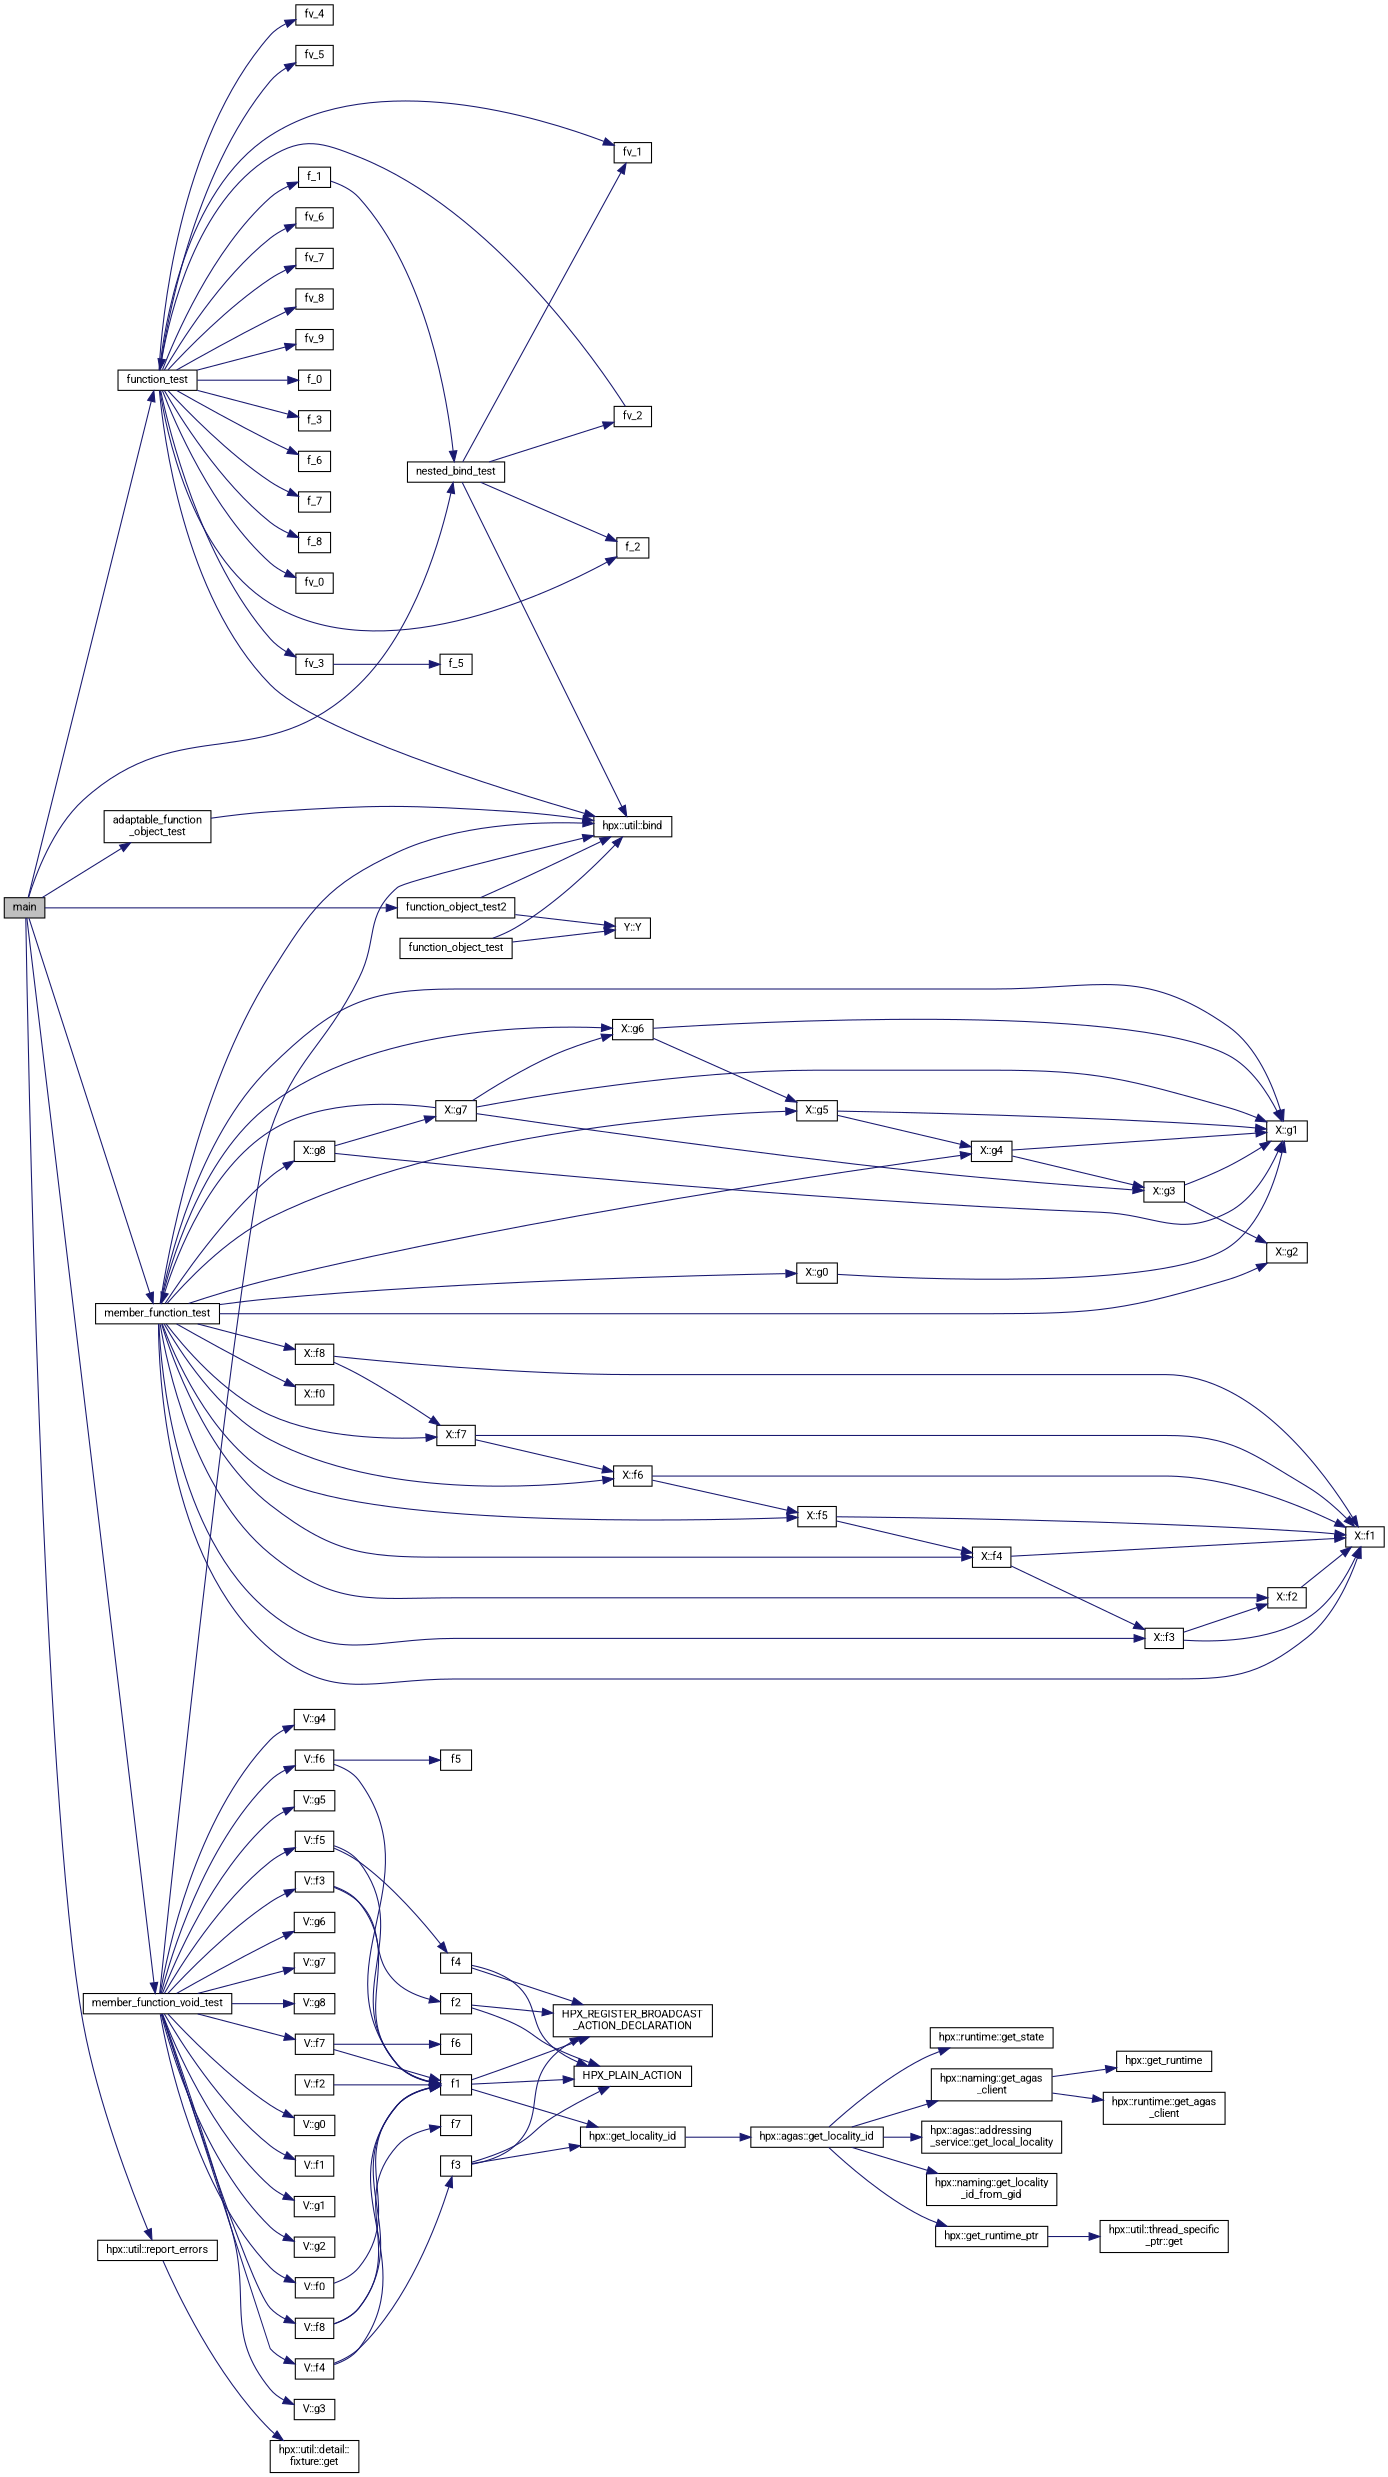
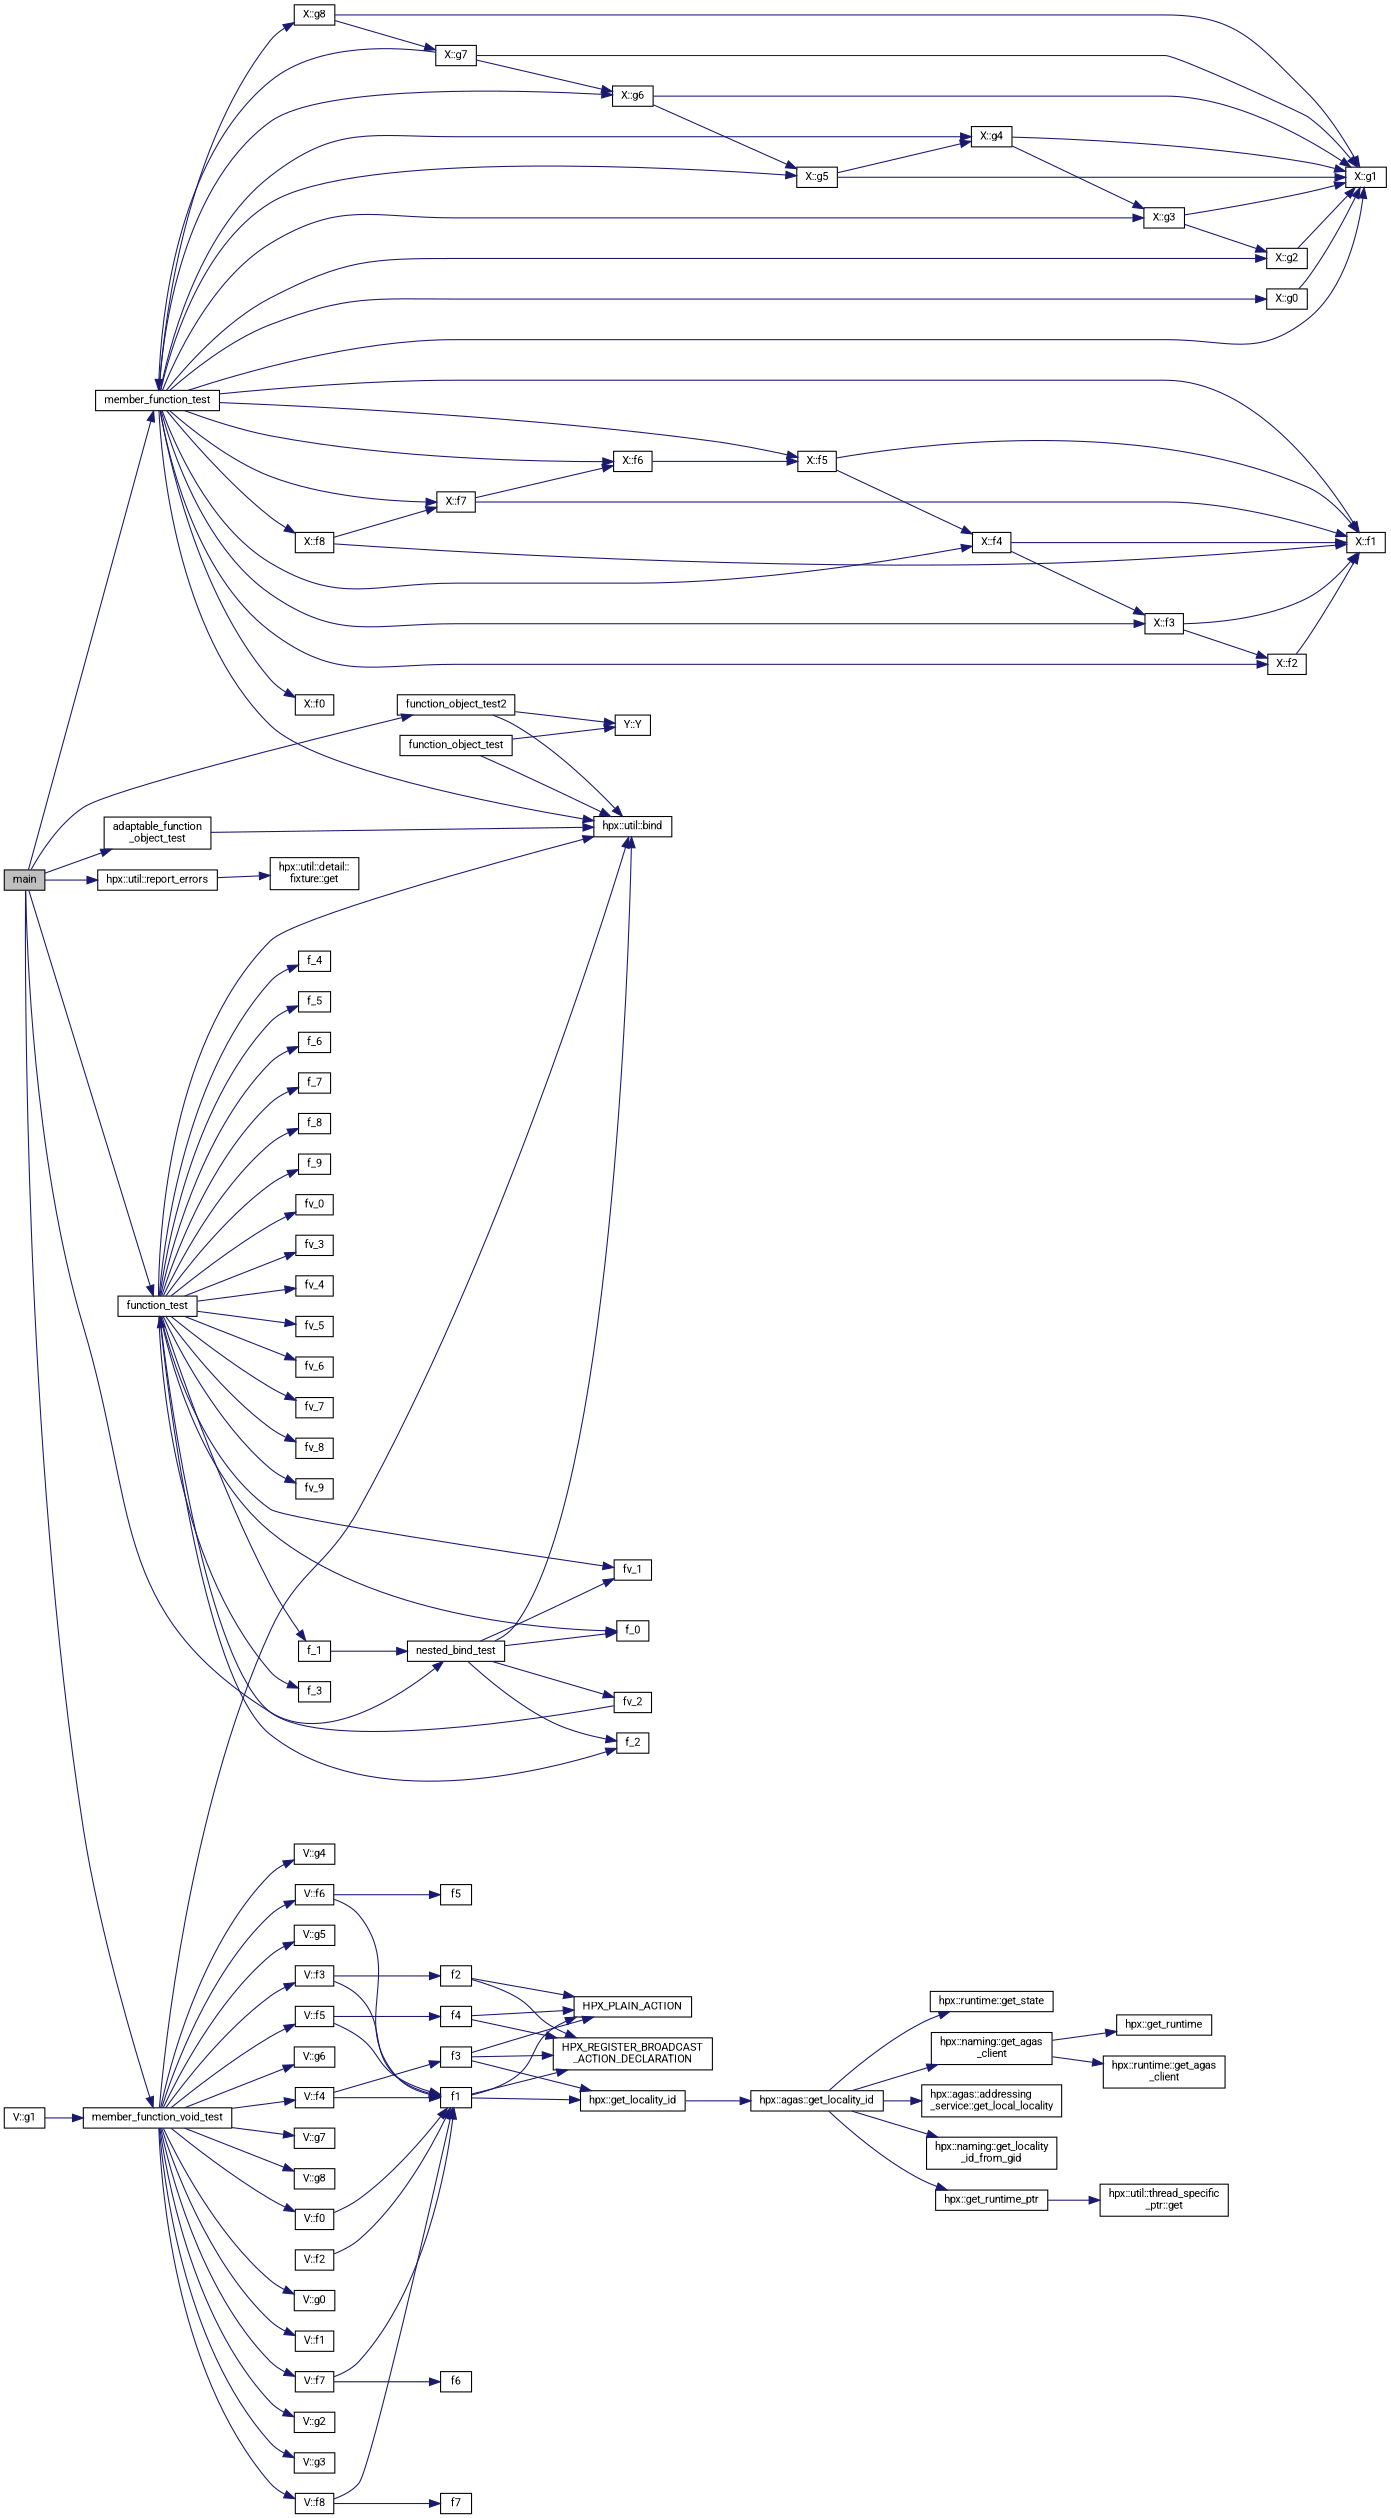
none -> (1323, 222)
(386, 664) -> (200, 1141)
none -> (315, 961)
(804, 1158) -> (606, 218)
none -> (315, 1164)
(998, 1476) -> none
none -> (555, 1640)
(211, 2113) -> (59, 2118)
